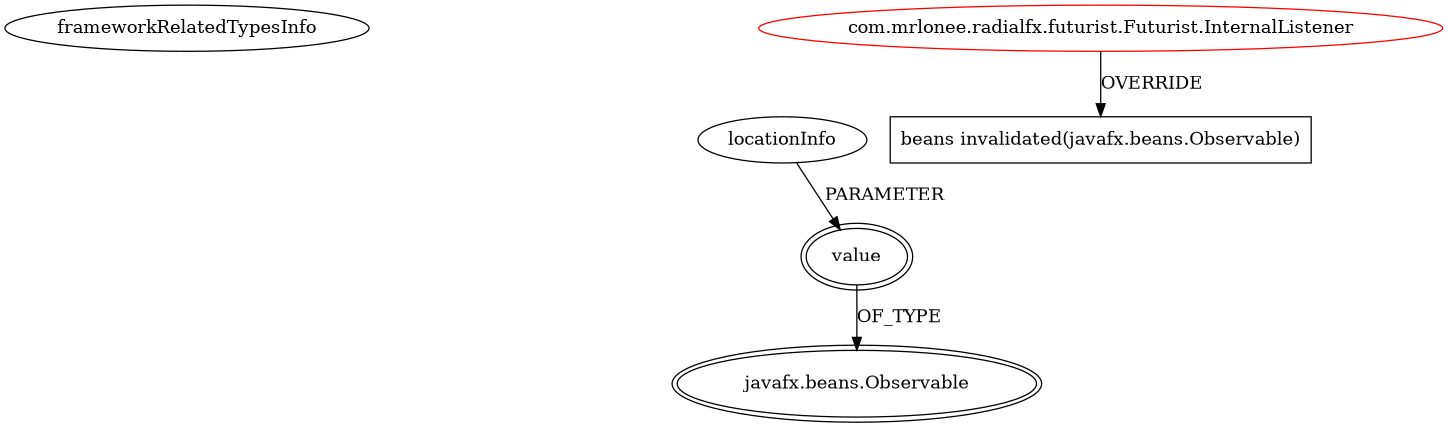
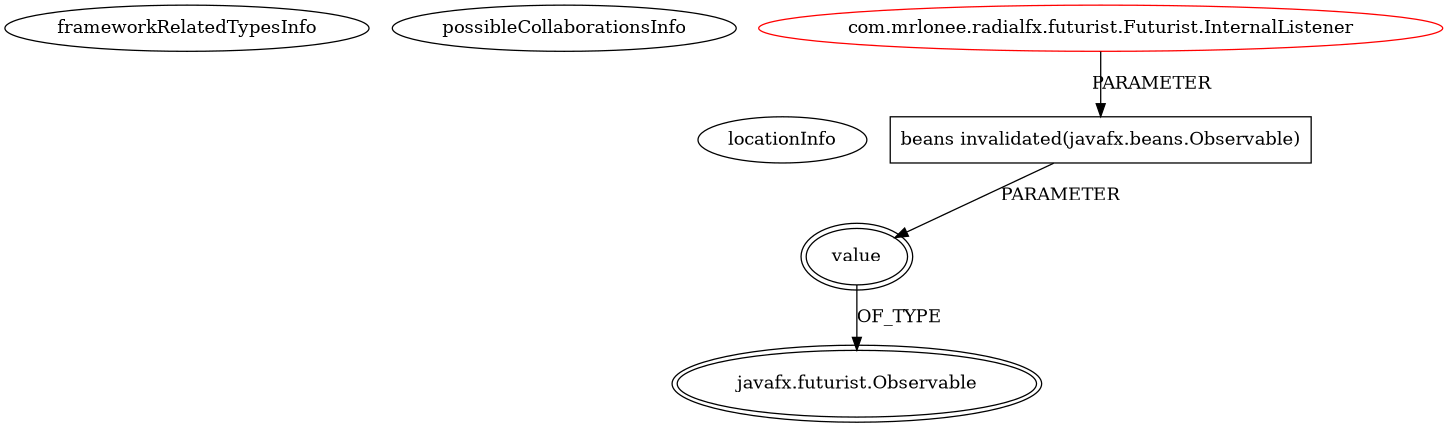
none -> (564, 28)
(1152, 84) -> (1152, 84)
(815, 191) -> (980, 198)
(857, 384) -> (857, 384)
